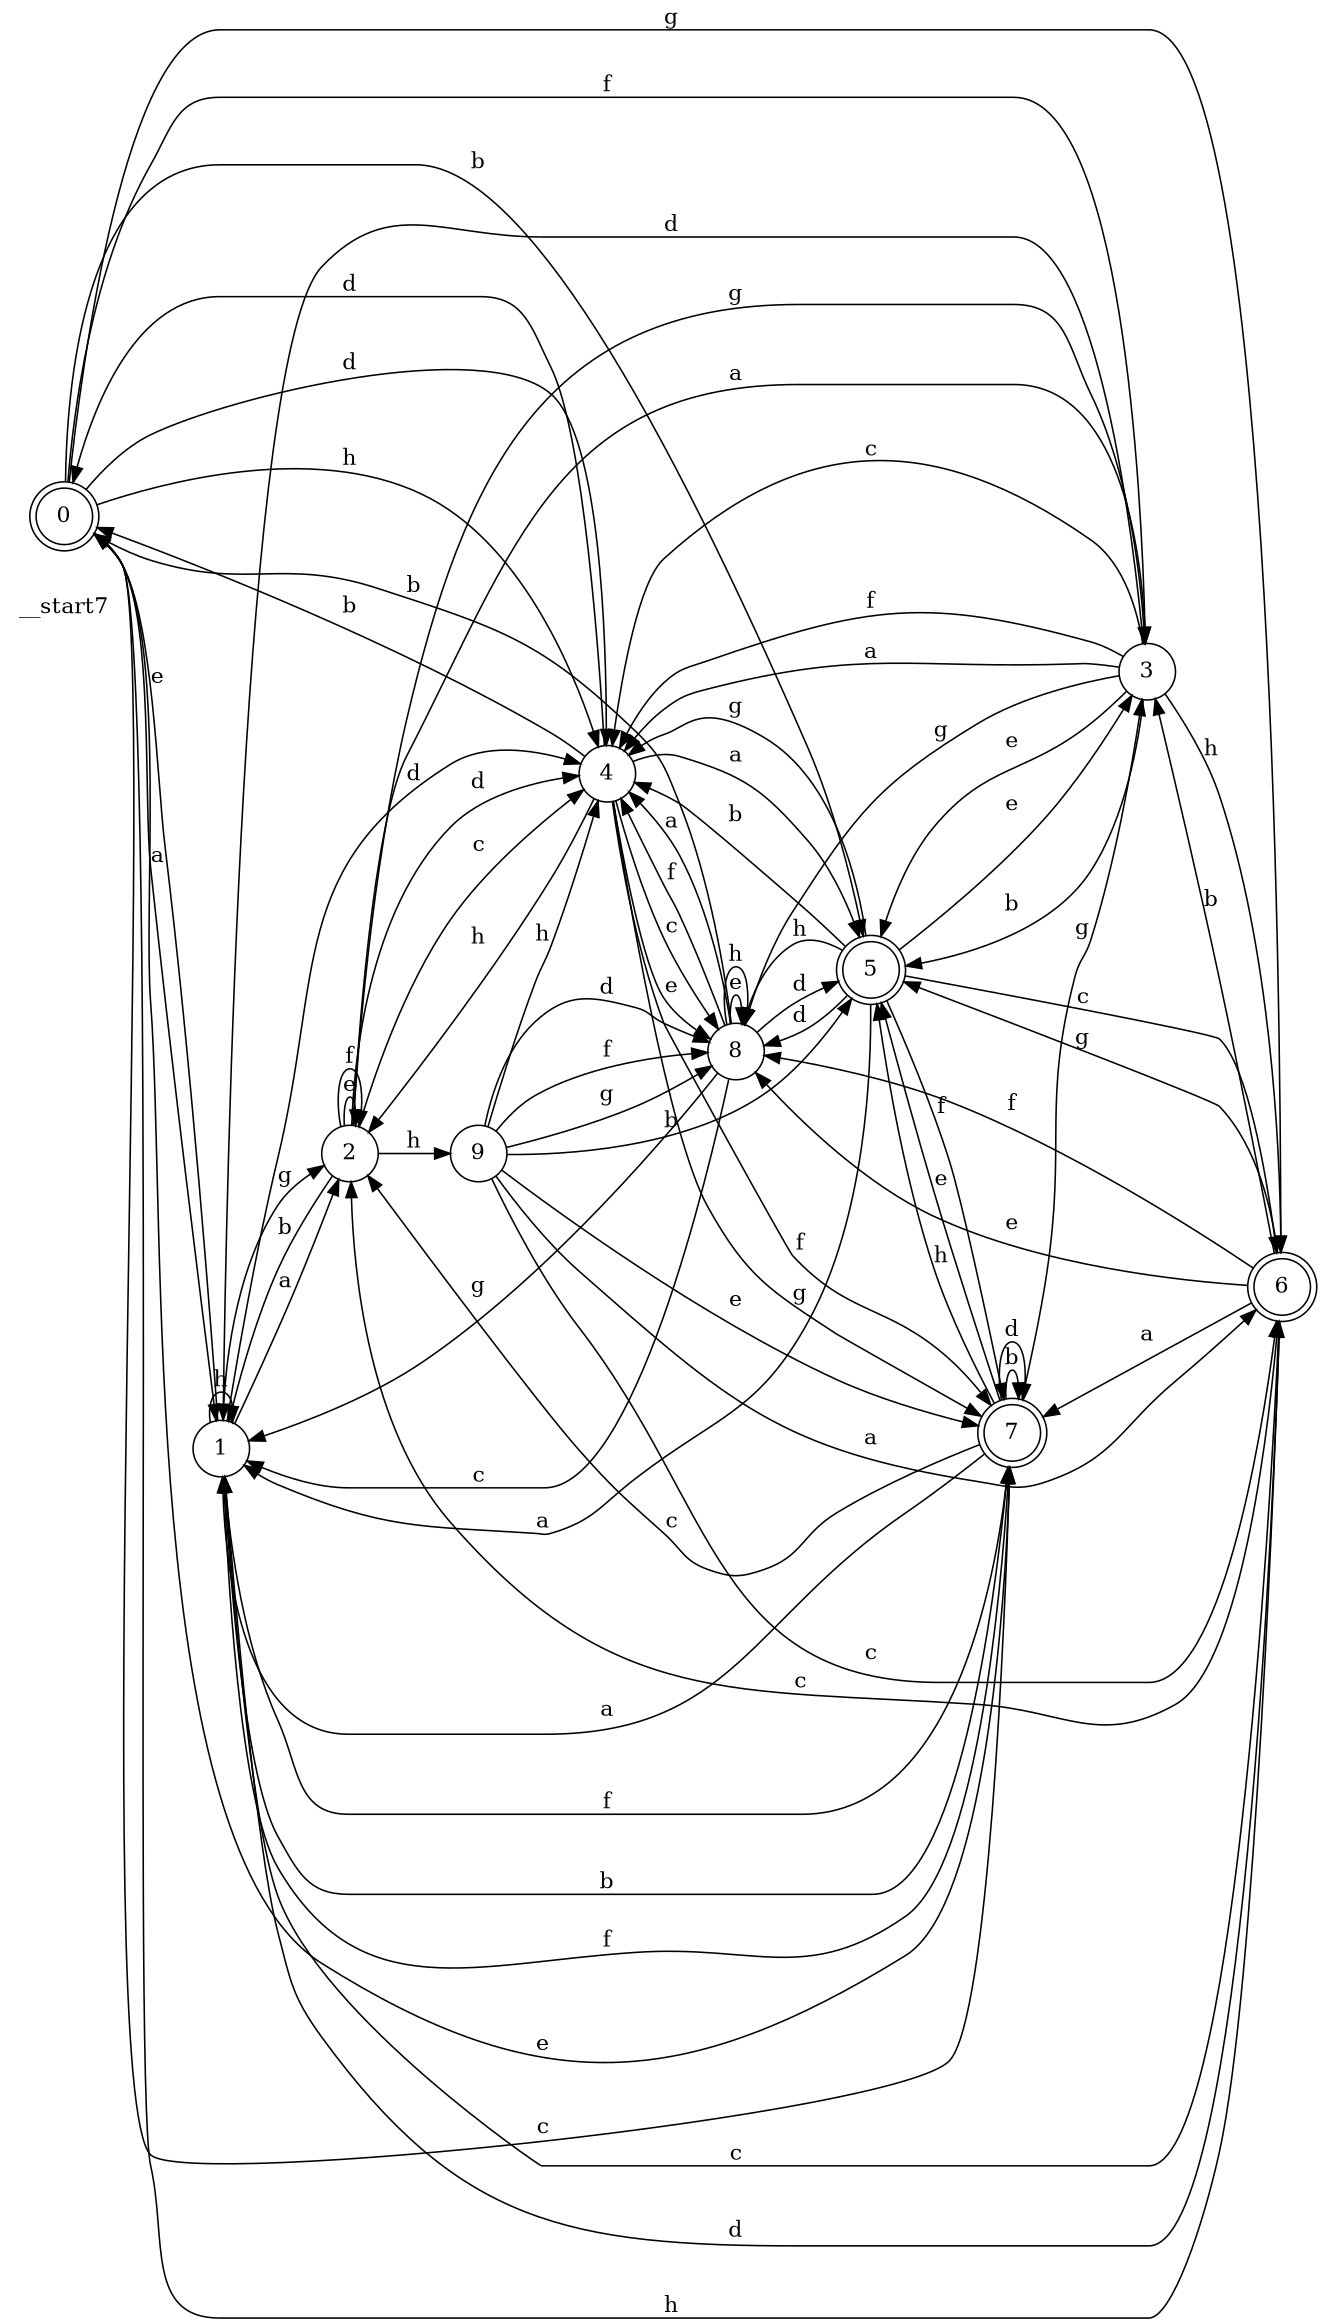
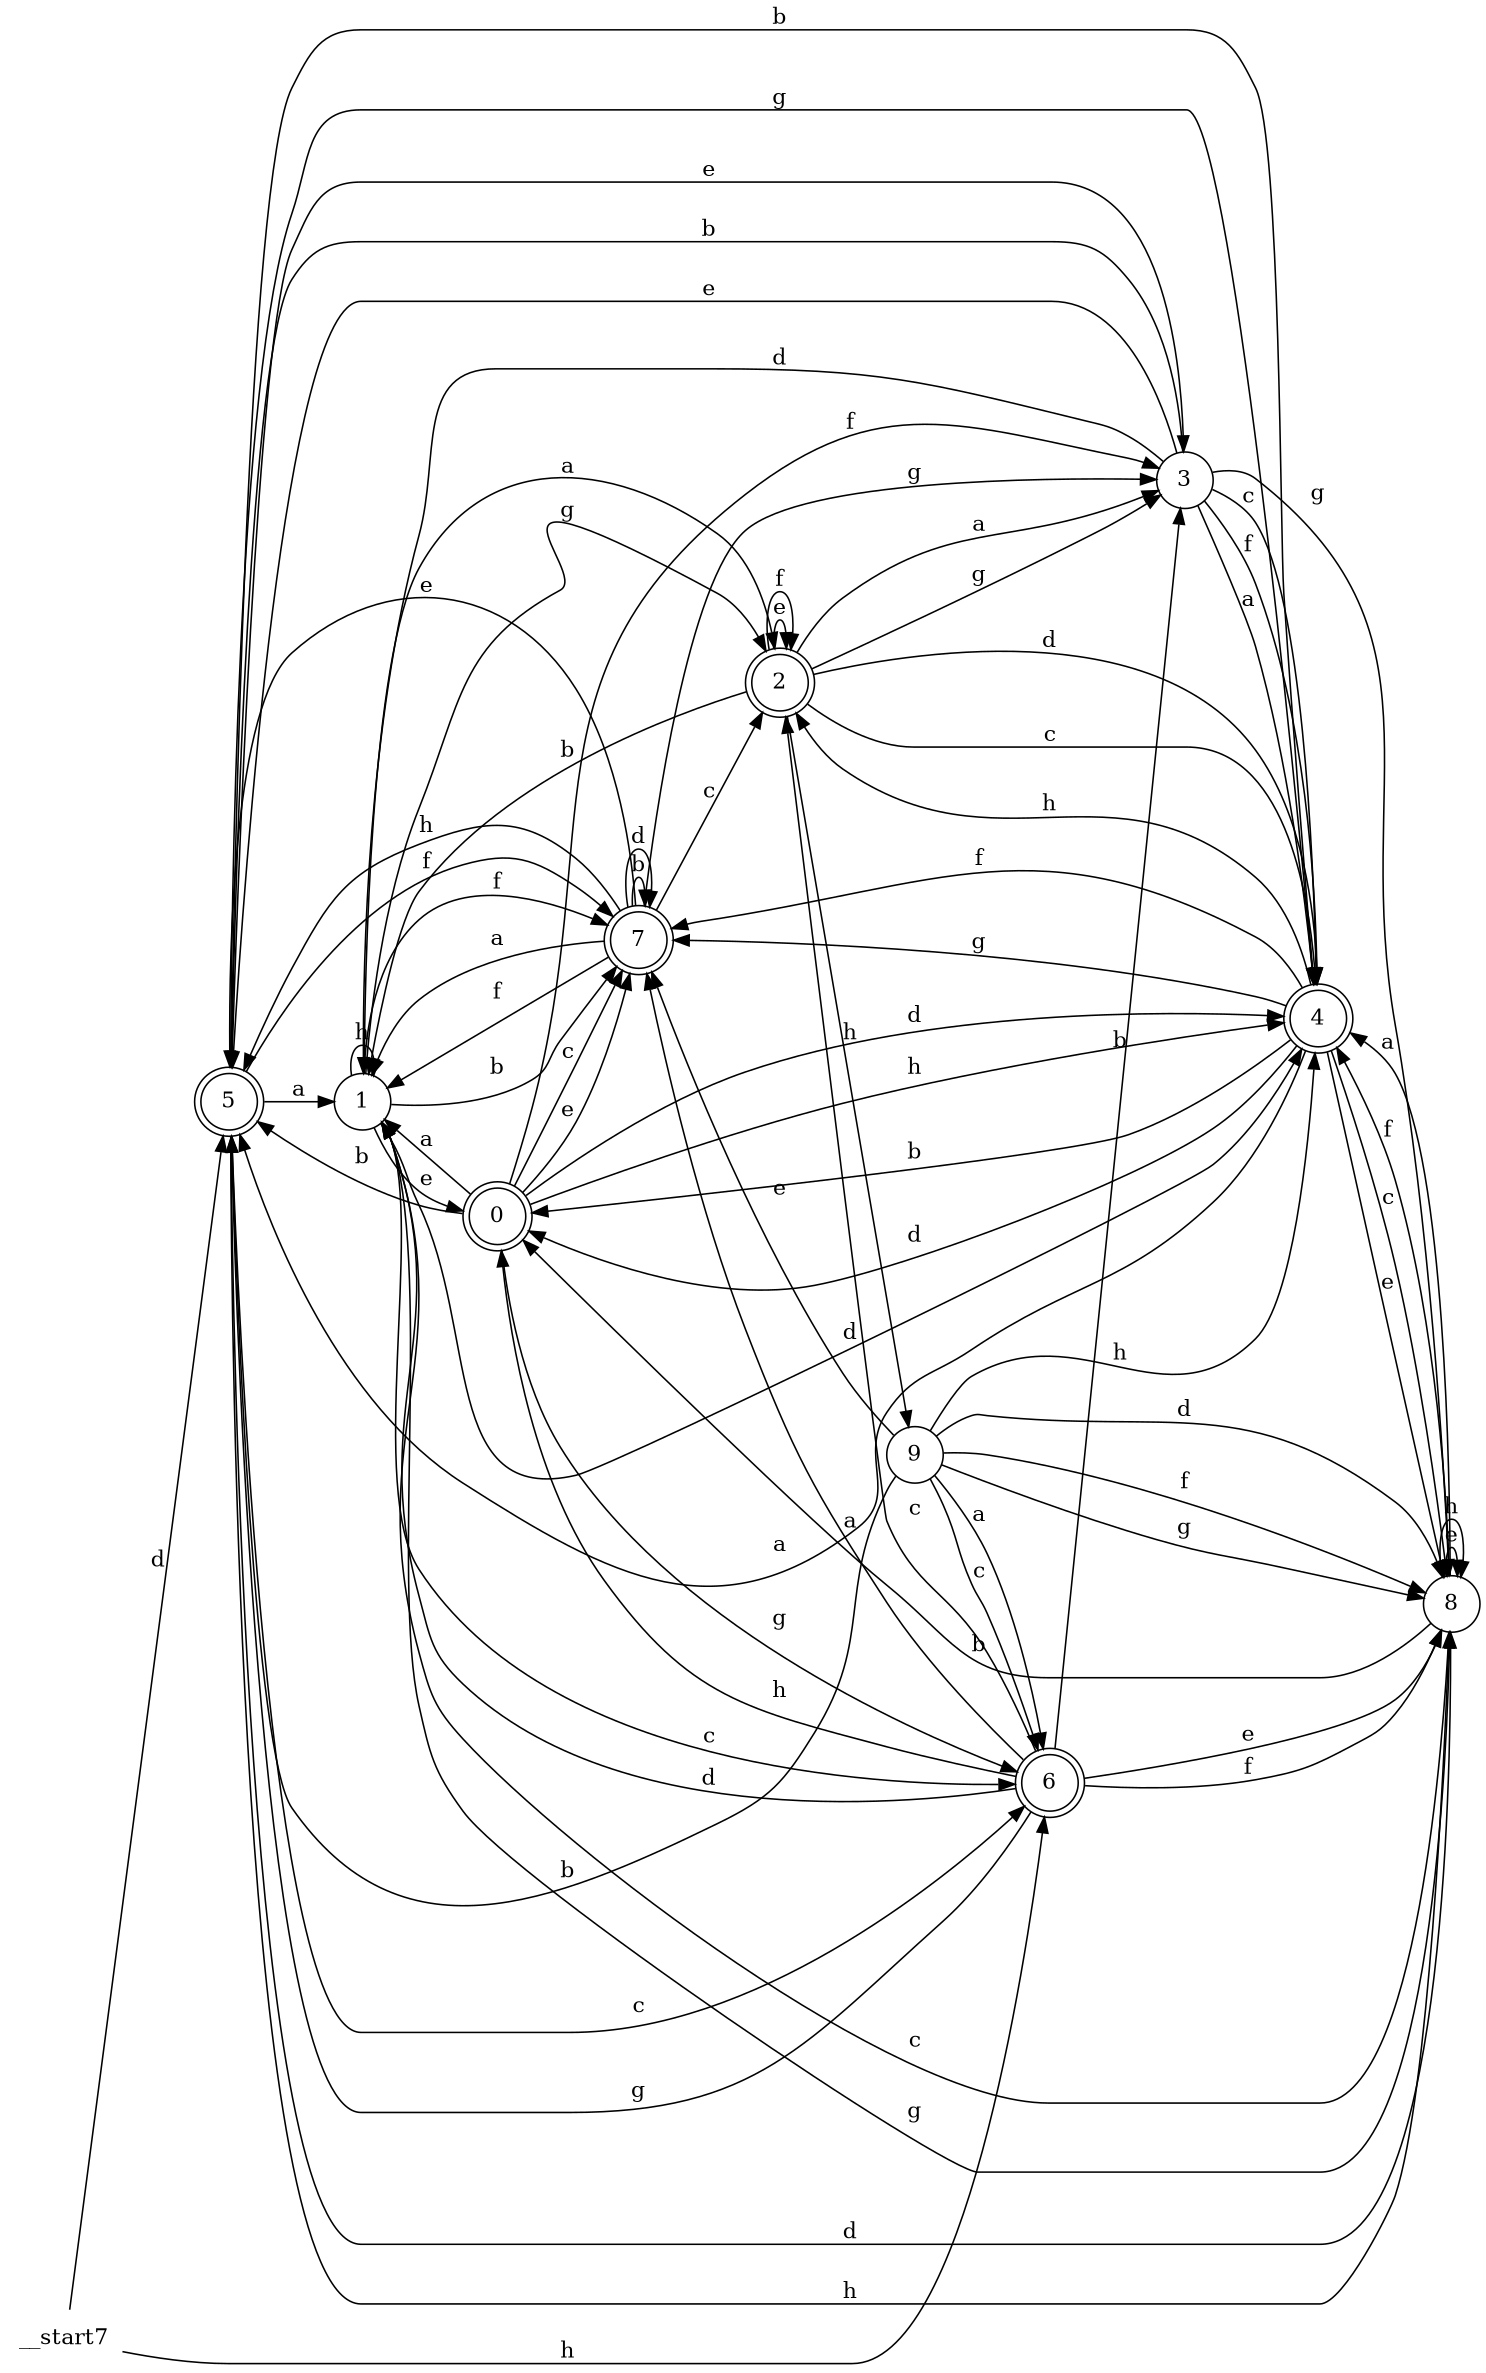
(607, 774) -> (1318, 1019)
(1257, 956) -> (779, 2364)
(789, 1007) -> (145, 1731)
(350, 1154) -> (780, 683)
